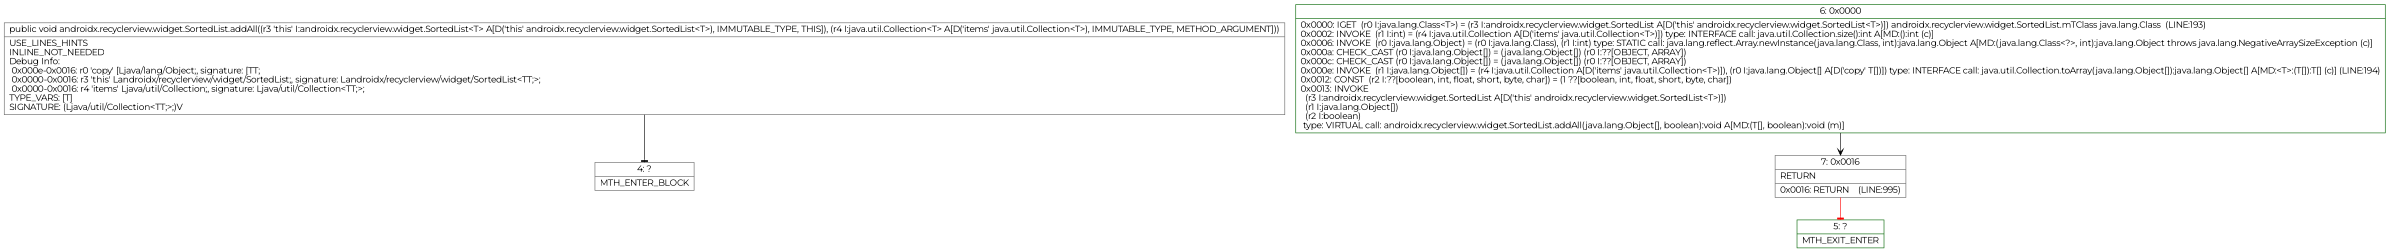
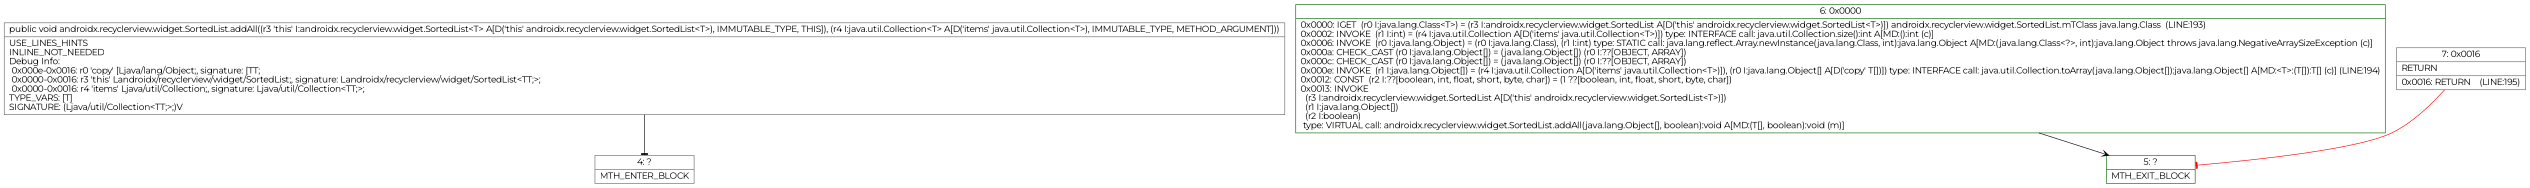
(1841, 141) -> (2071, 143)
(1841, 190) -> (2461, 82)
(1841, 241) -> (2151, 176)
